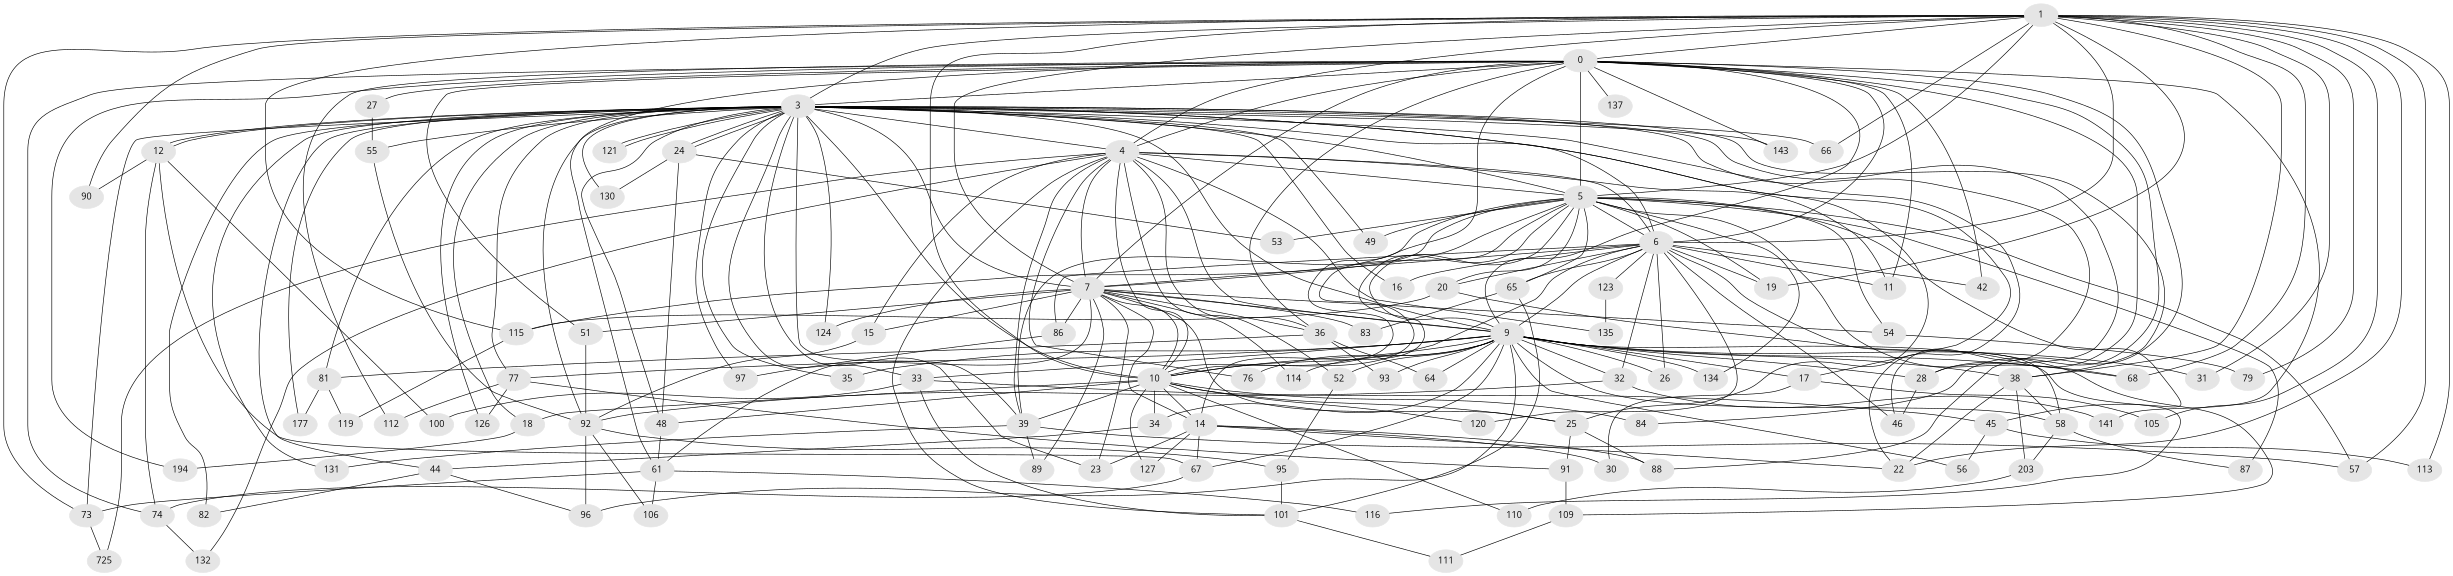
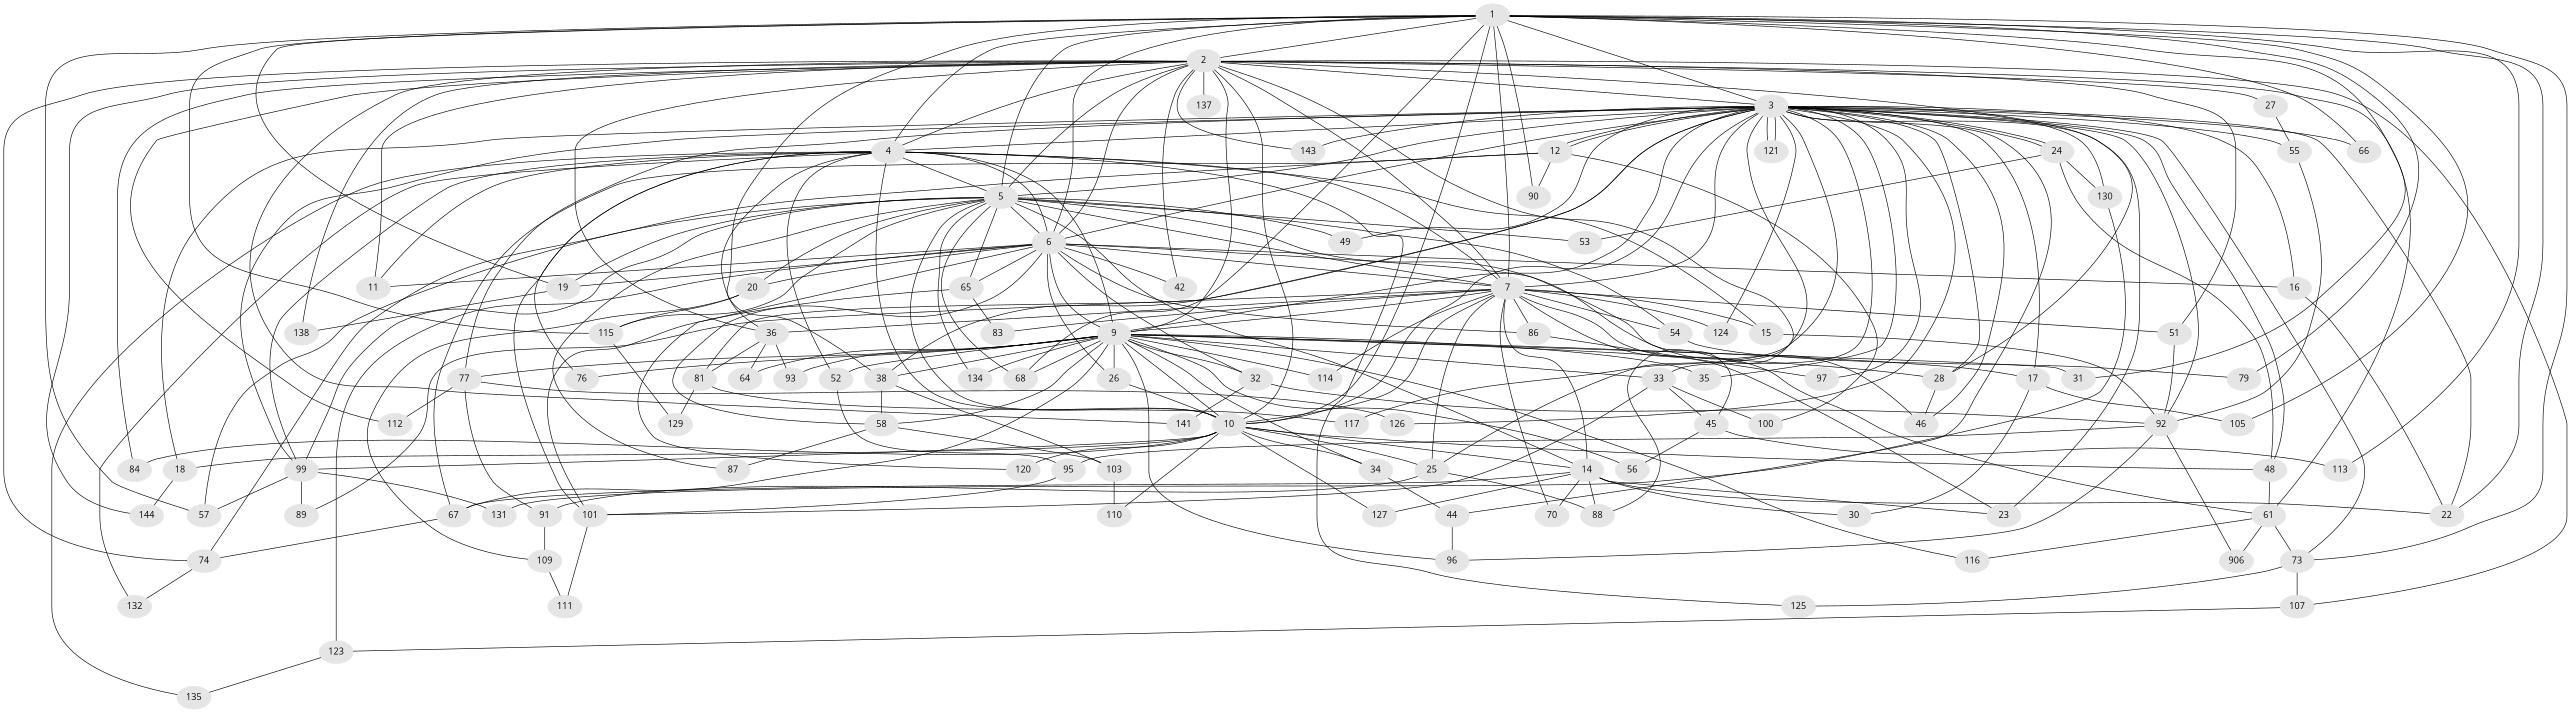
(1580, 61) -> (1204, 61)
(321, 135) -> (1585, 484)
(1382, 270) -> none
(1532, 301) -> (1173, 400)
none -> (301, 334)
(1956, 424) -> (2383, 395)
(300, 425) -> (1352, 425)
(346, 425) -> (676, 425)
(1024, 425) -> (301, 470)
(180, 470) -> (147, 516)
(2026, 470) -> (1114, 470)
(204, 516) -> none
(651, 516) -> (2236, 561)
none -> (1552, 516)
(104, 561) -> (1799, 607)
none -> (2297, 607)
